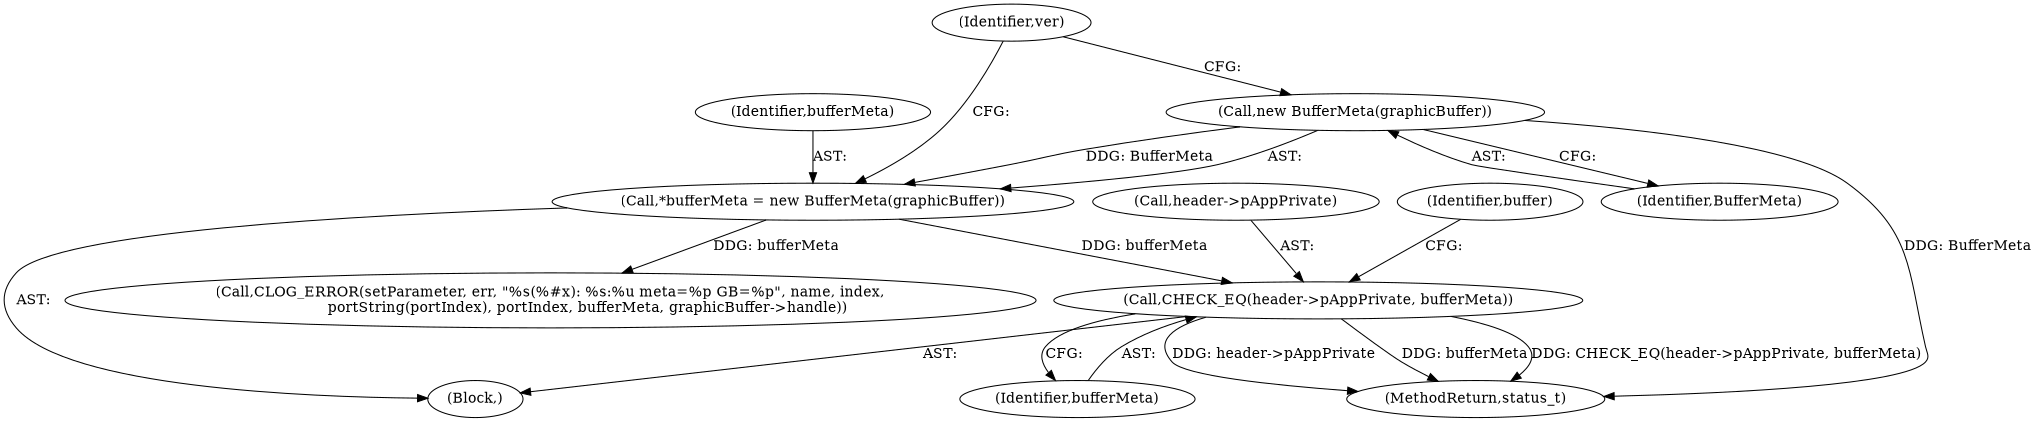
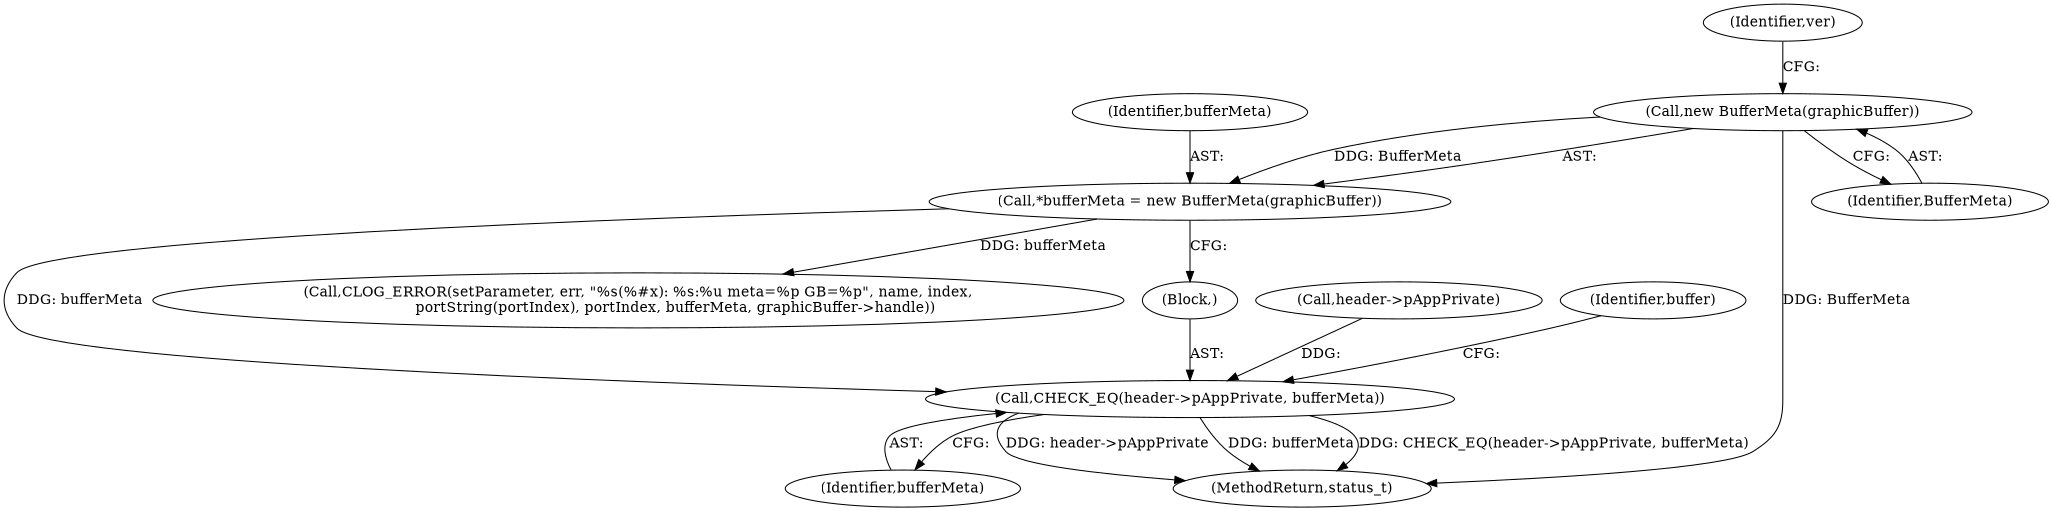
(947, 123) -> none
(1300, 246) -> (1323, 354)
(36, 300) -> (1211, 246)
(859, 354) -> (1190, 344)
